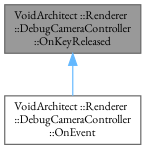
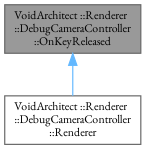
(73, 120) -> (73, 120)
